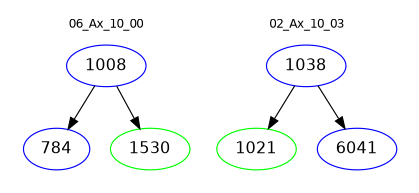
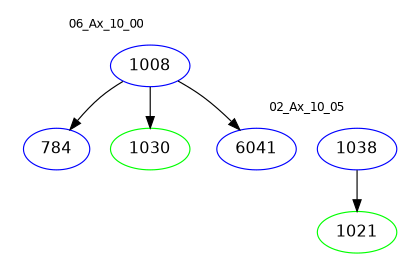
(307, 25) -> (307, 108)
(328, 102) -> (215, 107)
(150, 149) -> (150, 149)
